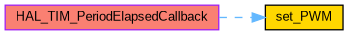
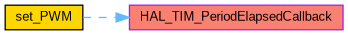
(236, 17) -> (100, 17)
